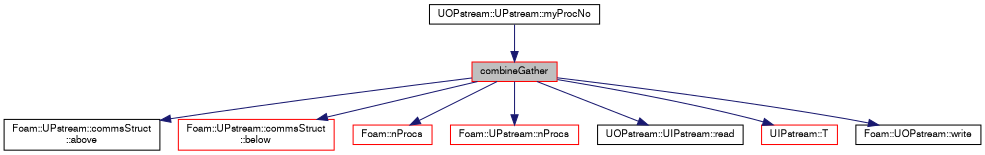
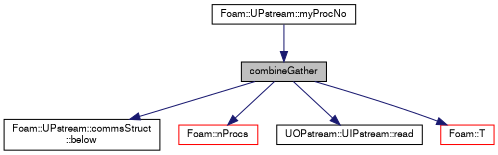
(515, 14) -> (284, 14)
(515, 72) -> (284, 72)
(82, 135) -> none
(256, 135) -> (82, 135)
(515, 135) -> none
(799, 135) -> (467, 135)
(918, 135) -> none
